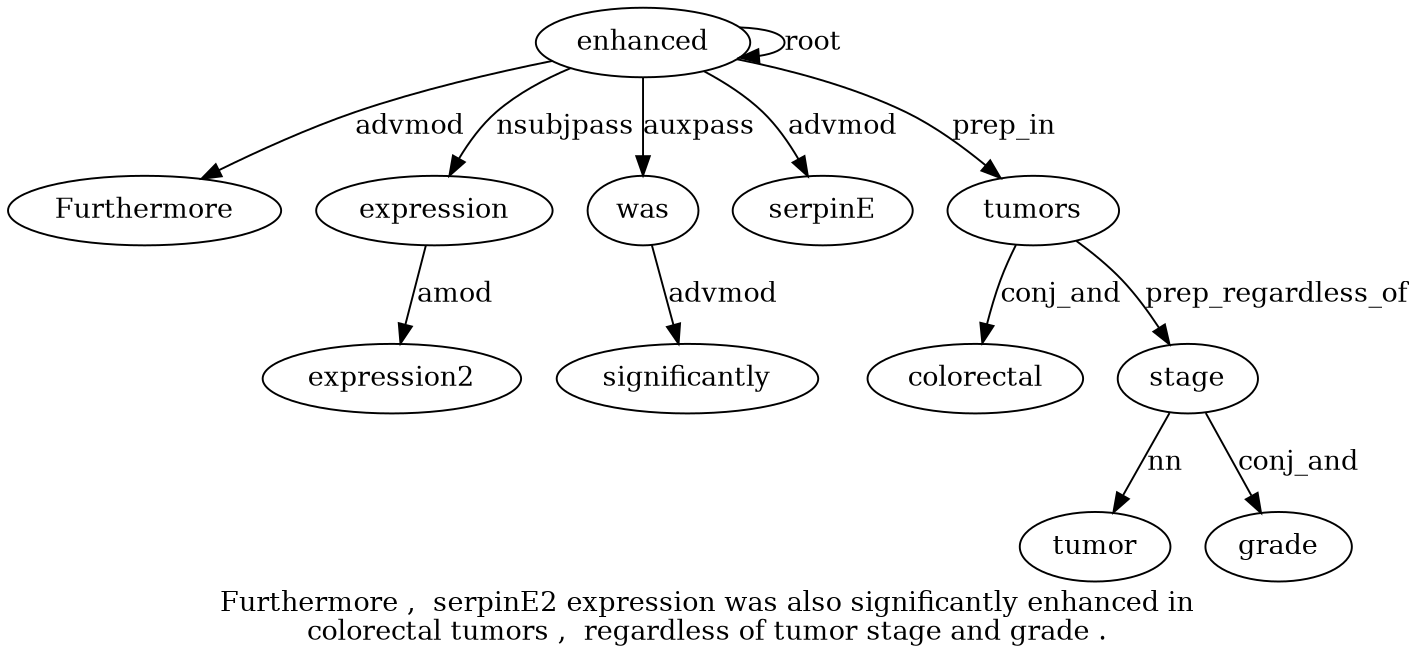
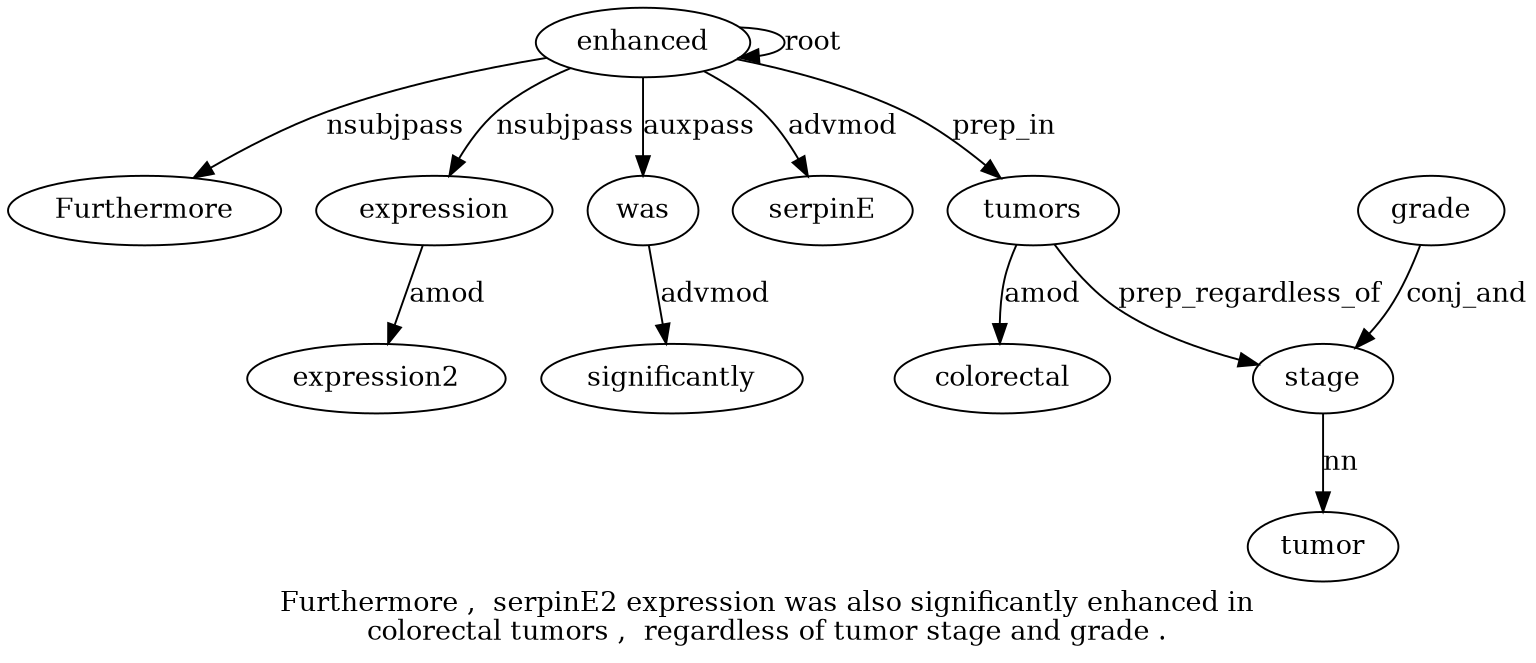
(410, 127) -> (396, 127)
(1061, 295) -> (1043, 295)
(1229, 454) -> (1399, 292)
